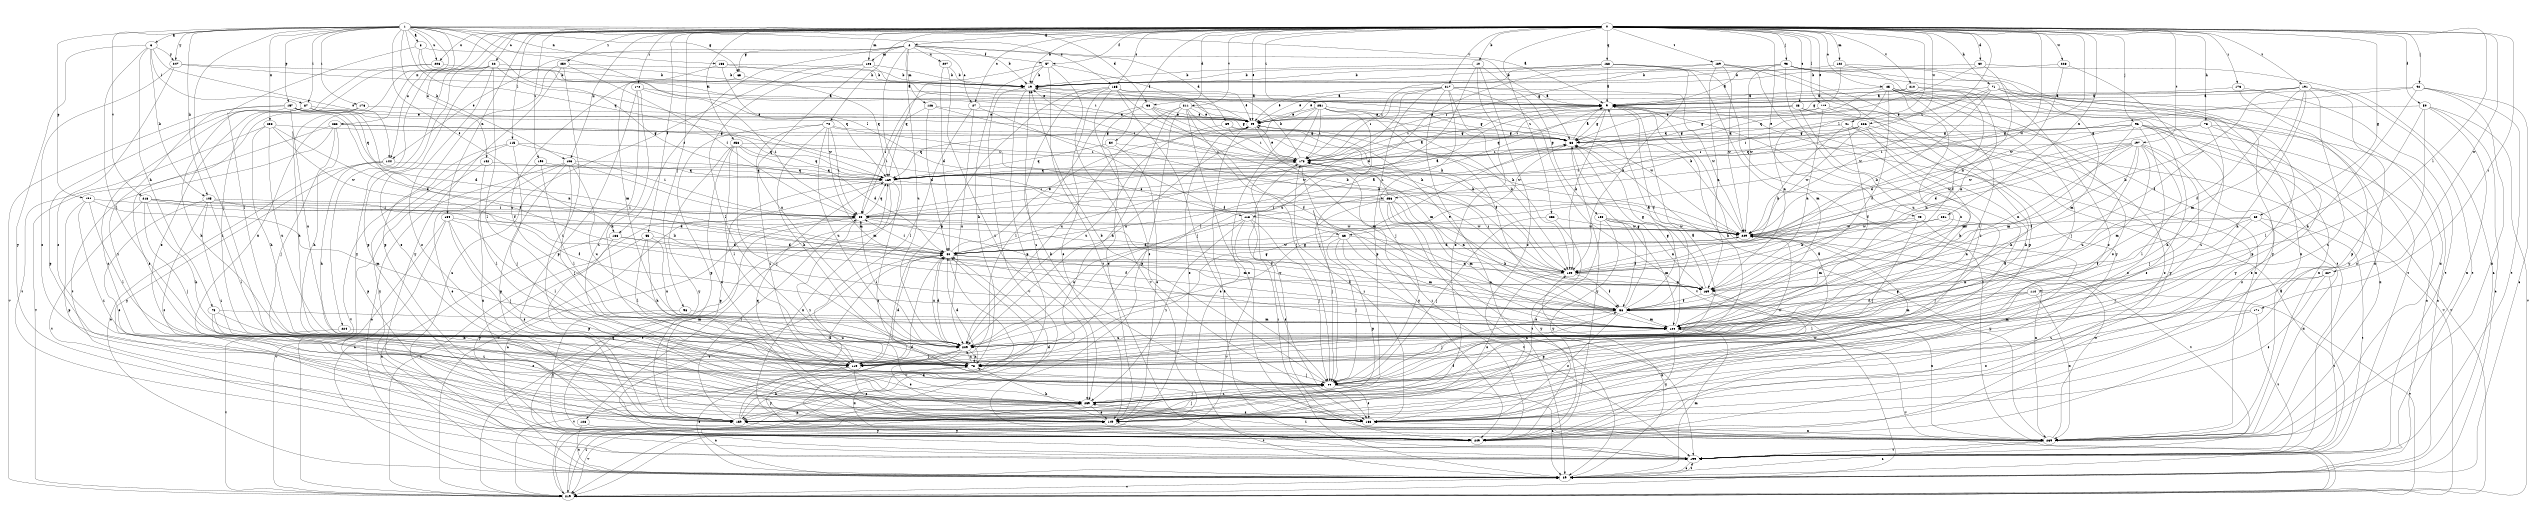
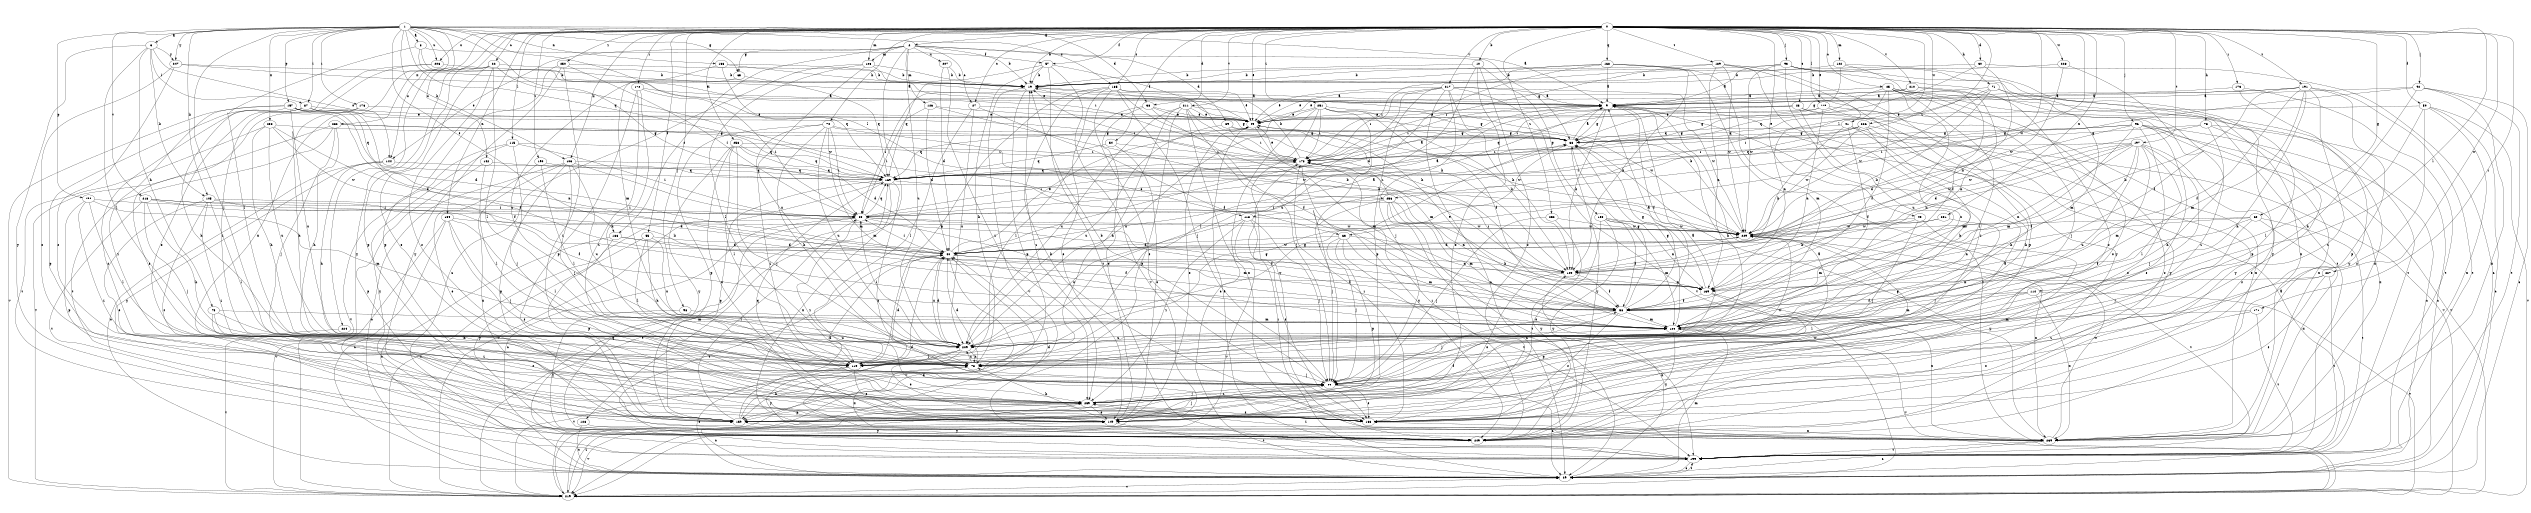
(1362, 157) -> none
(2431, 210) -> none
